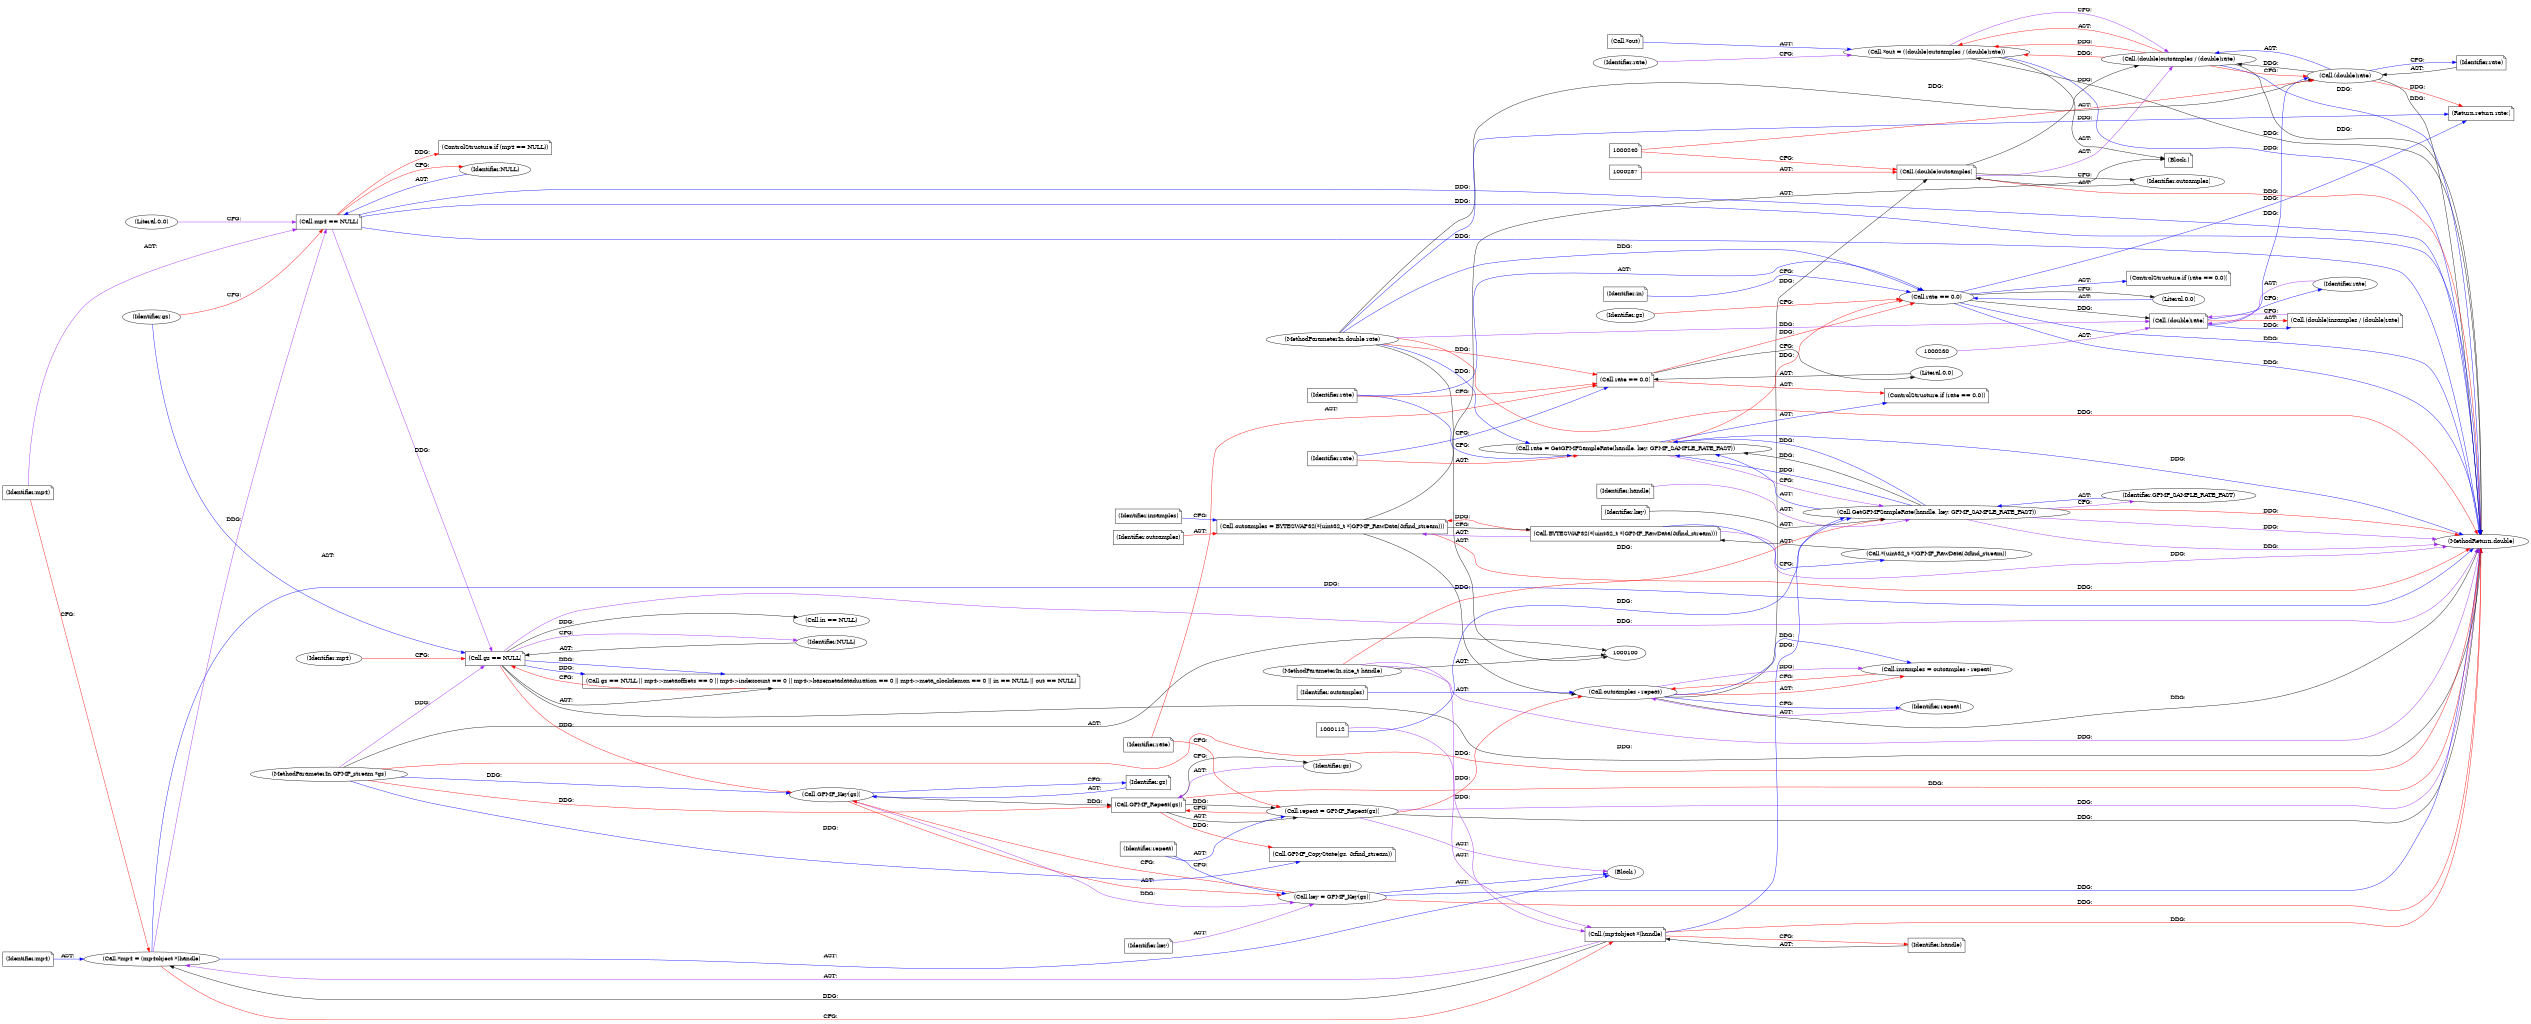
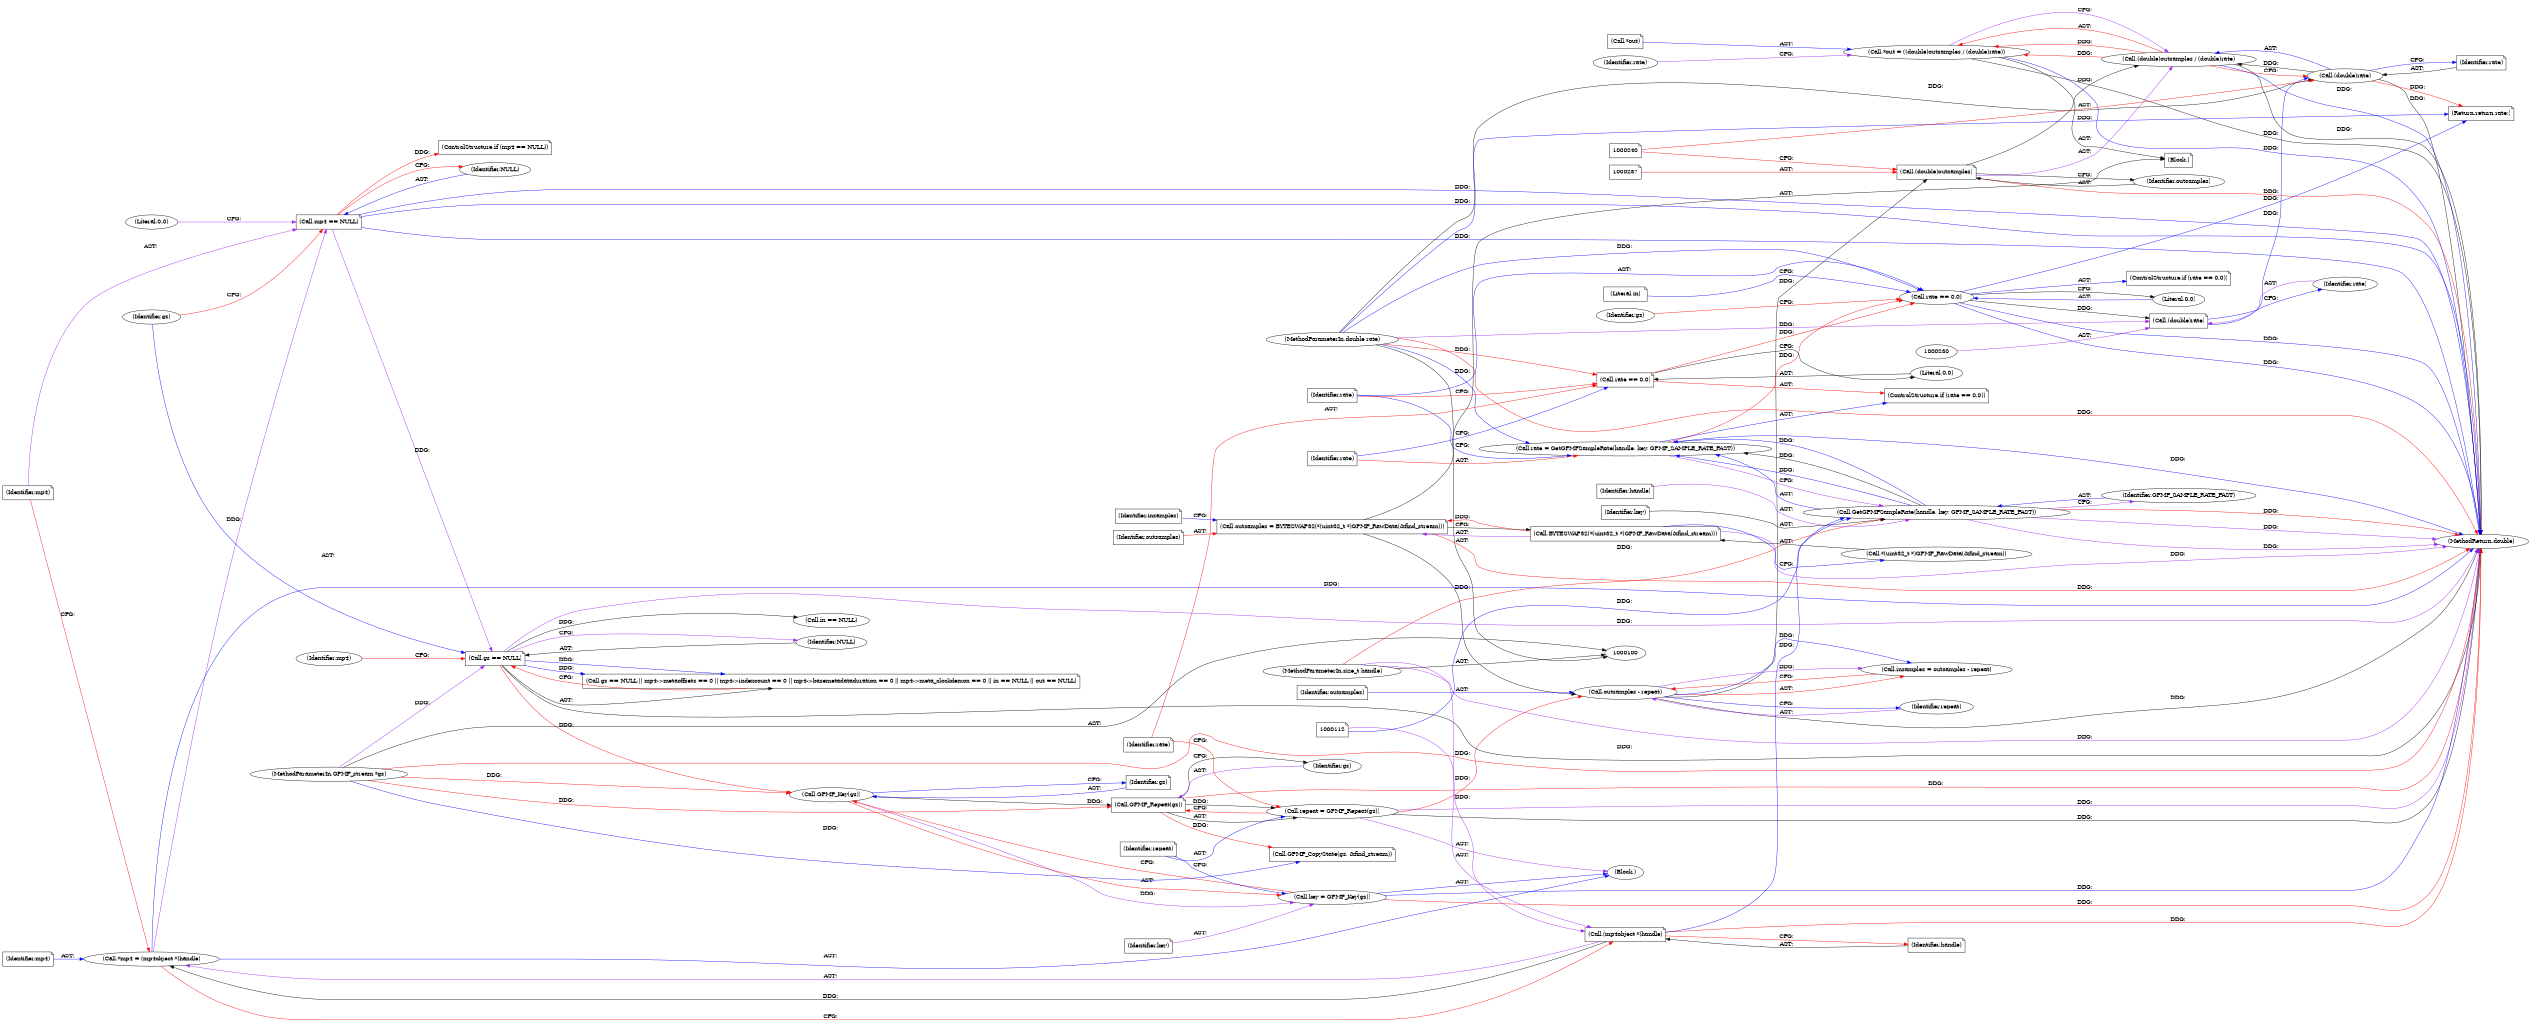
(1625, 294) -> (1625, 294)
(2345, 321) -> none
(593, 785) -> (593, 785)
